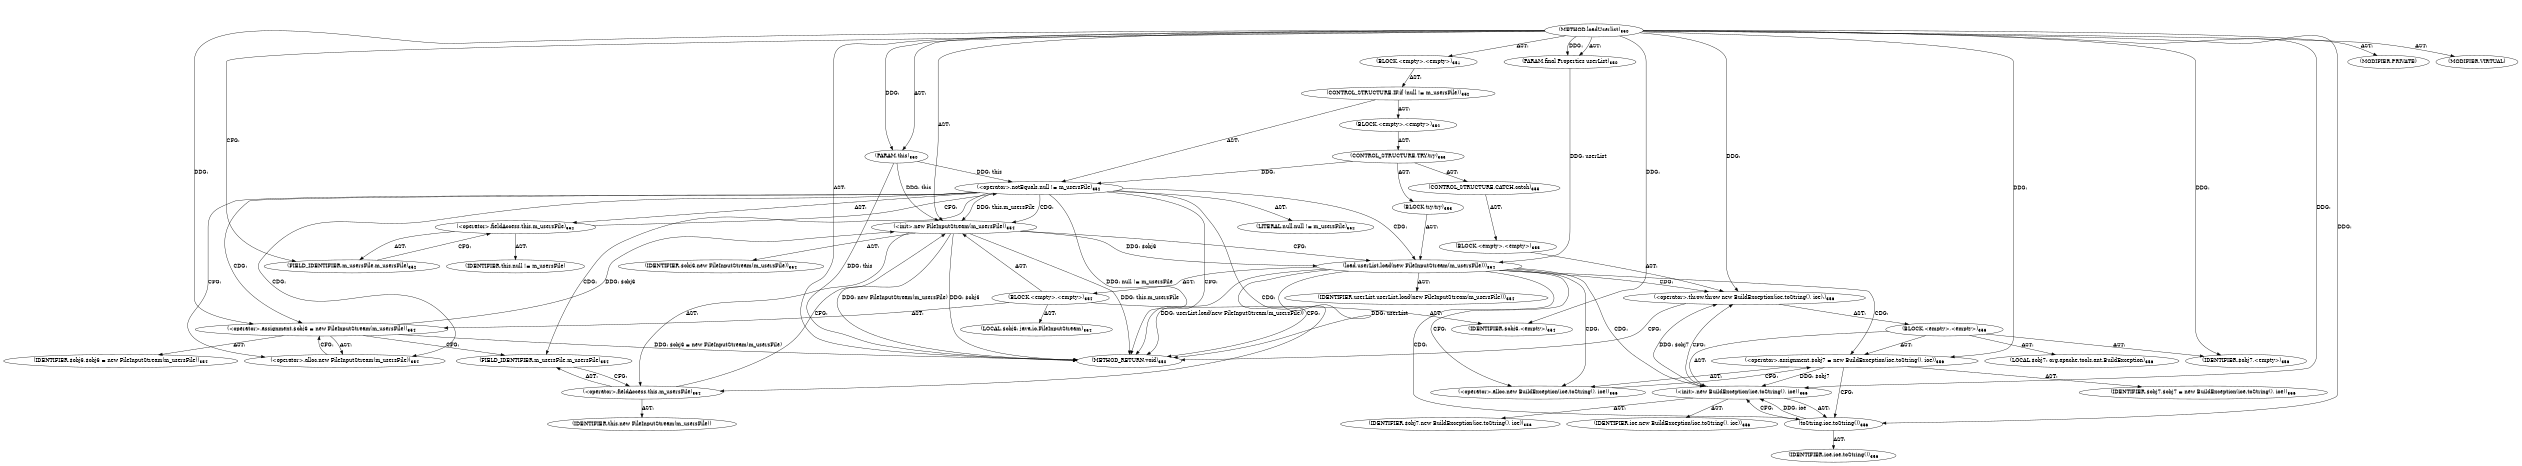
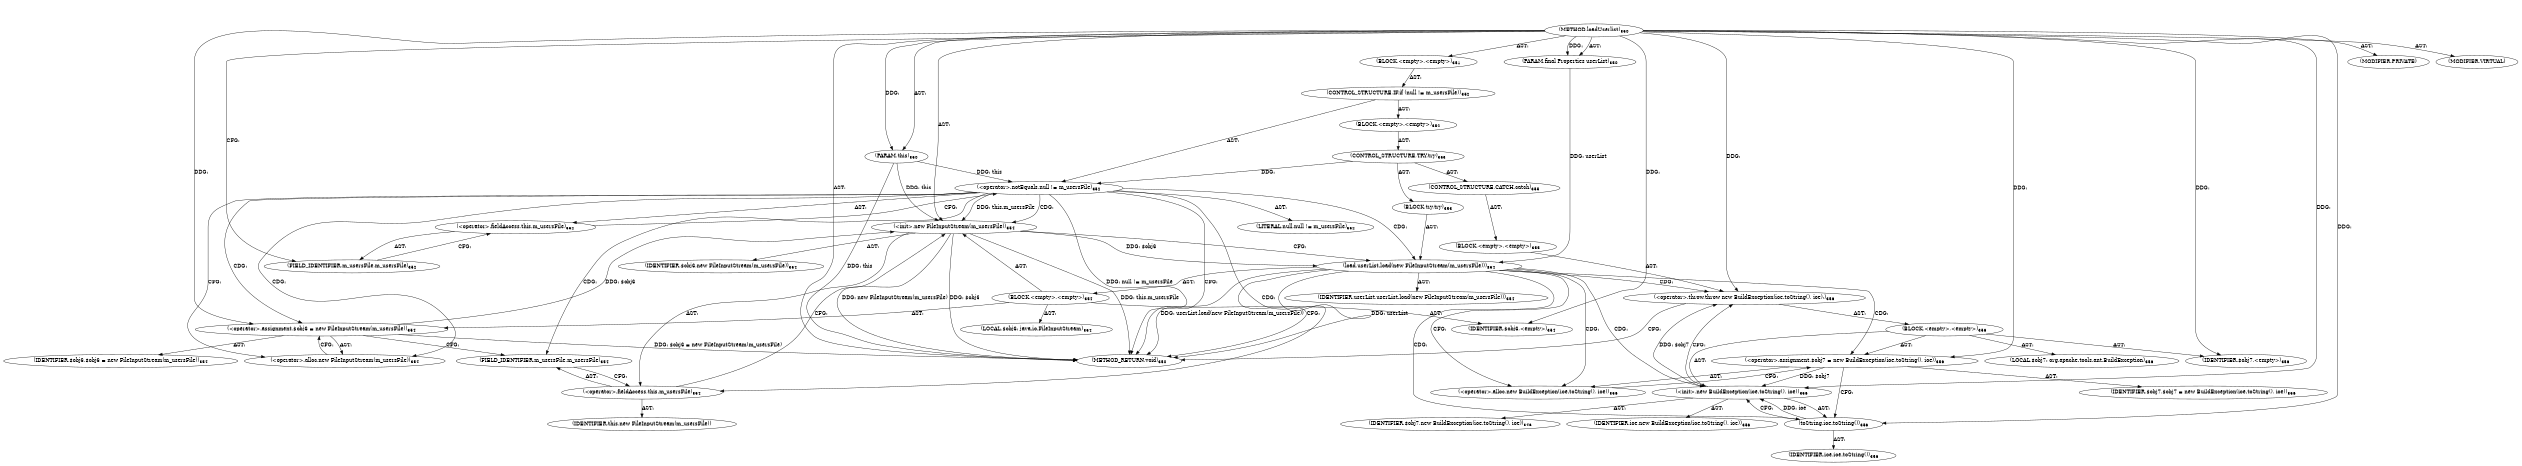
(515, 266) -> none
(1528, 424) -> (1528, 424)
